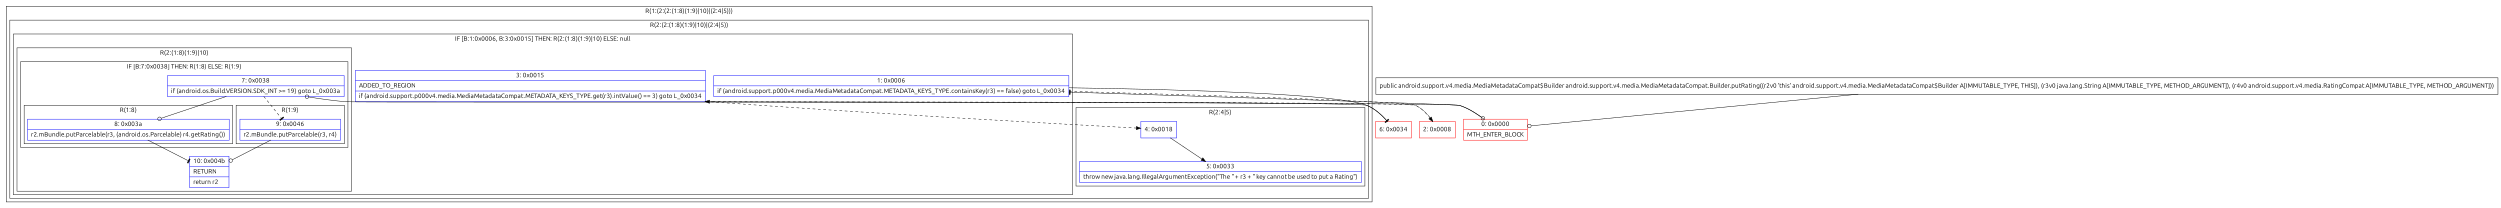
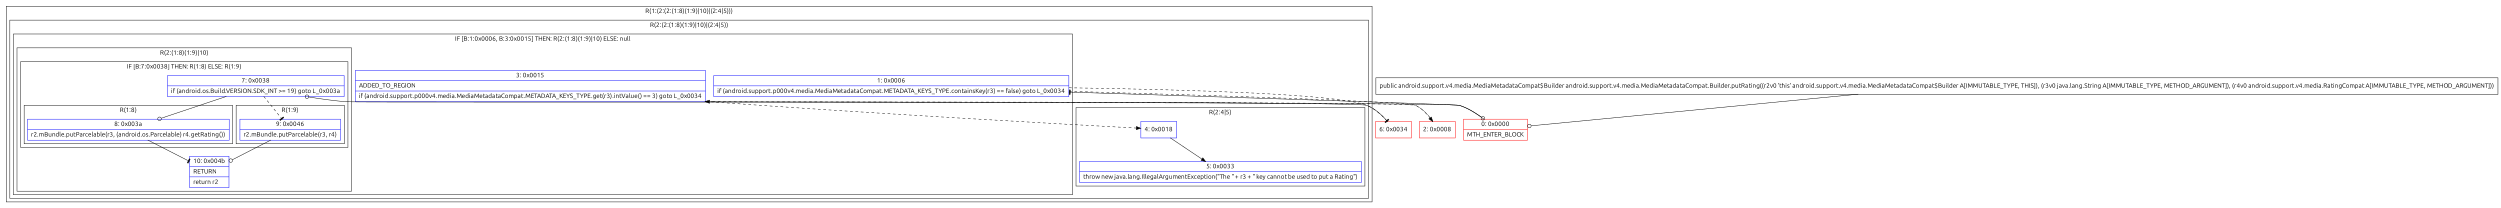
(1230, 92) -> (1230, 92)
